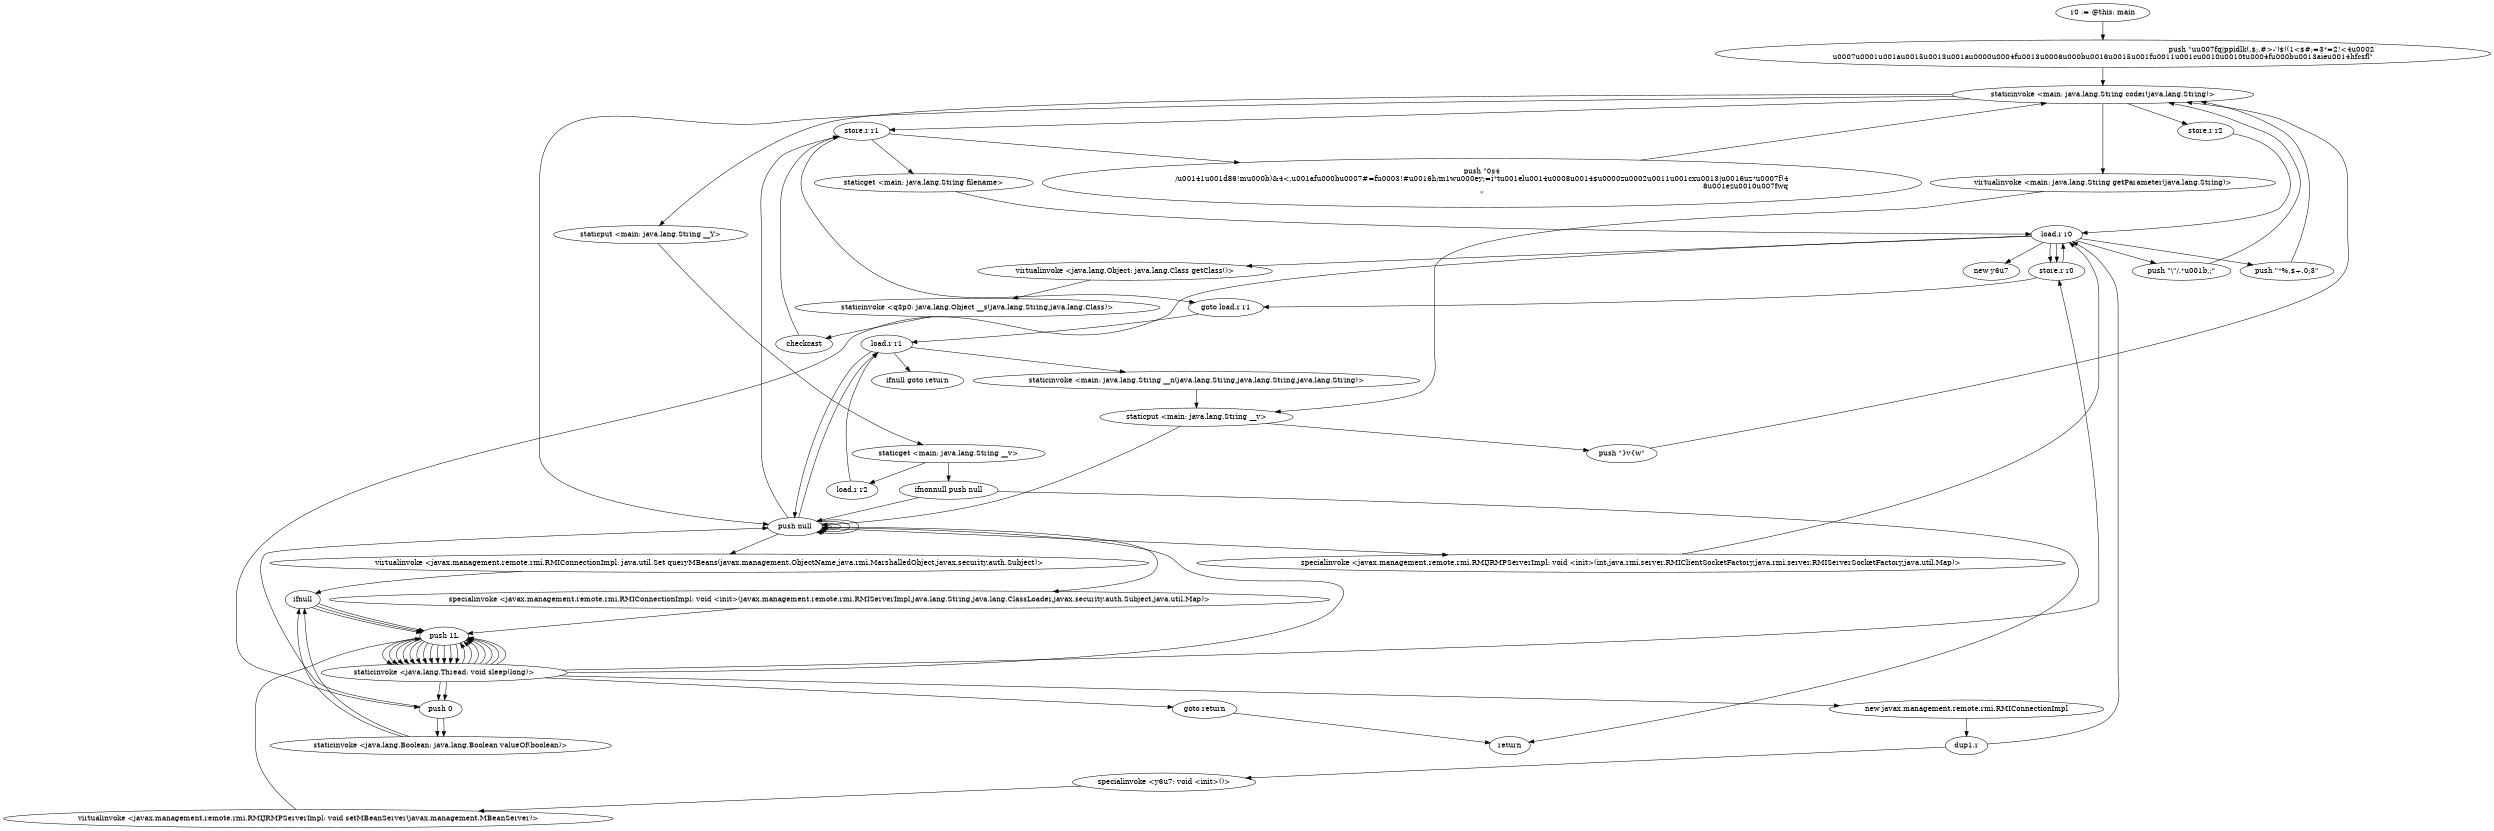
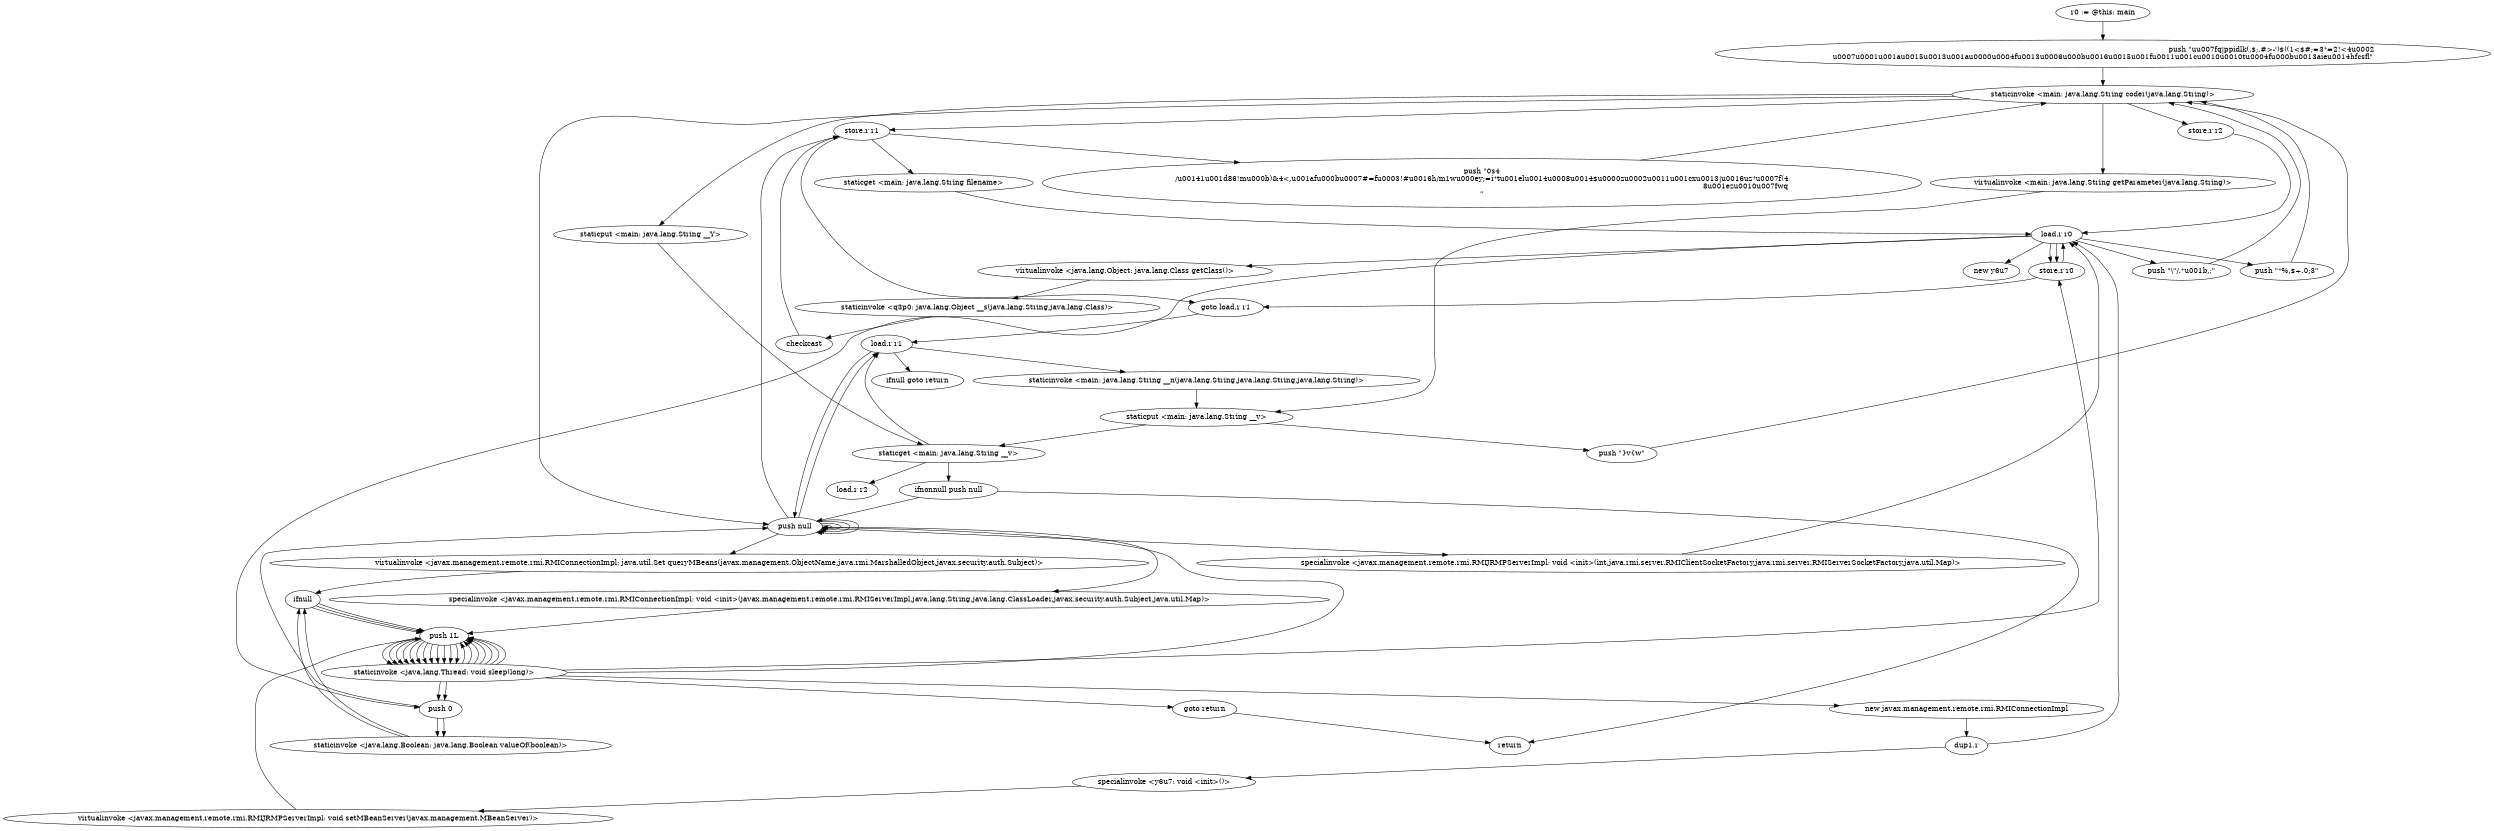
(847, 416) -> (881, 410)
(1010, 497) -> (1075, 435)
